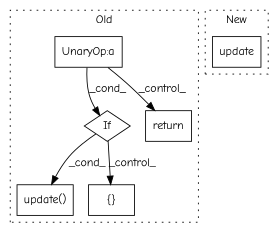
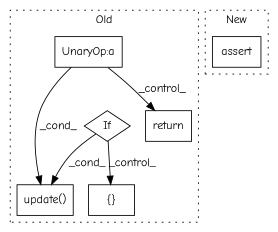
(237, 52) -> (237, 52)
(88, 89) -> (38, 117)
